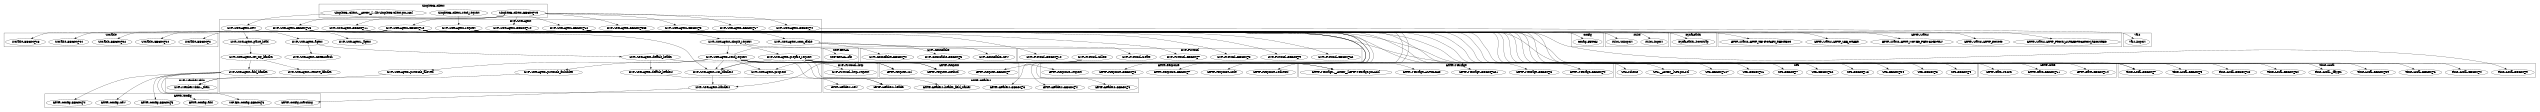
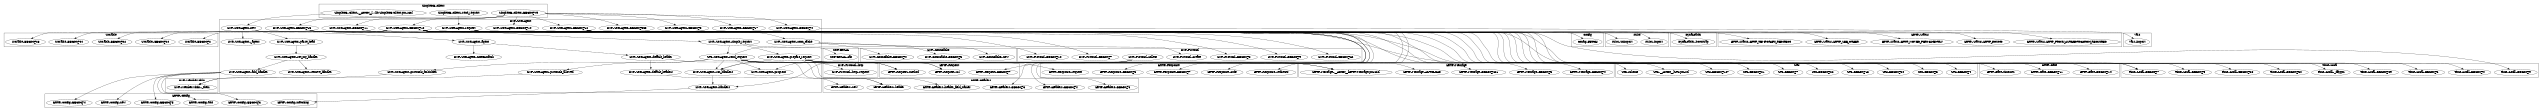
(595, 35) -> none
(726, 57) -> (727, 57)
(1999, 72) -> (2001, 72)
(246, 103) -> (245, 103)
